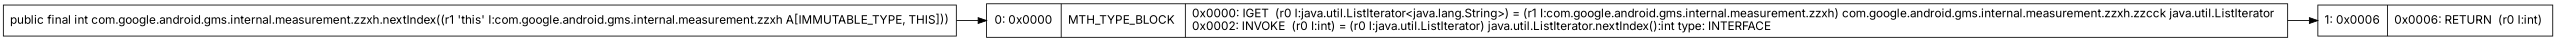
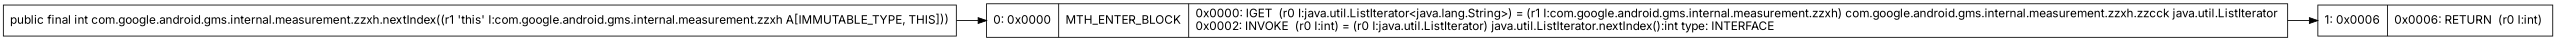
(1122, 20) -> (1124, 20)
